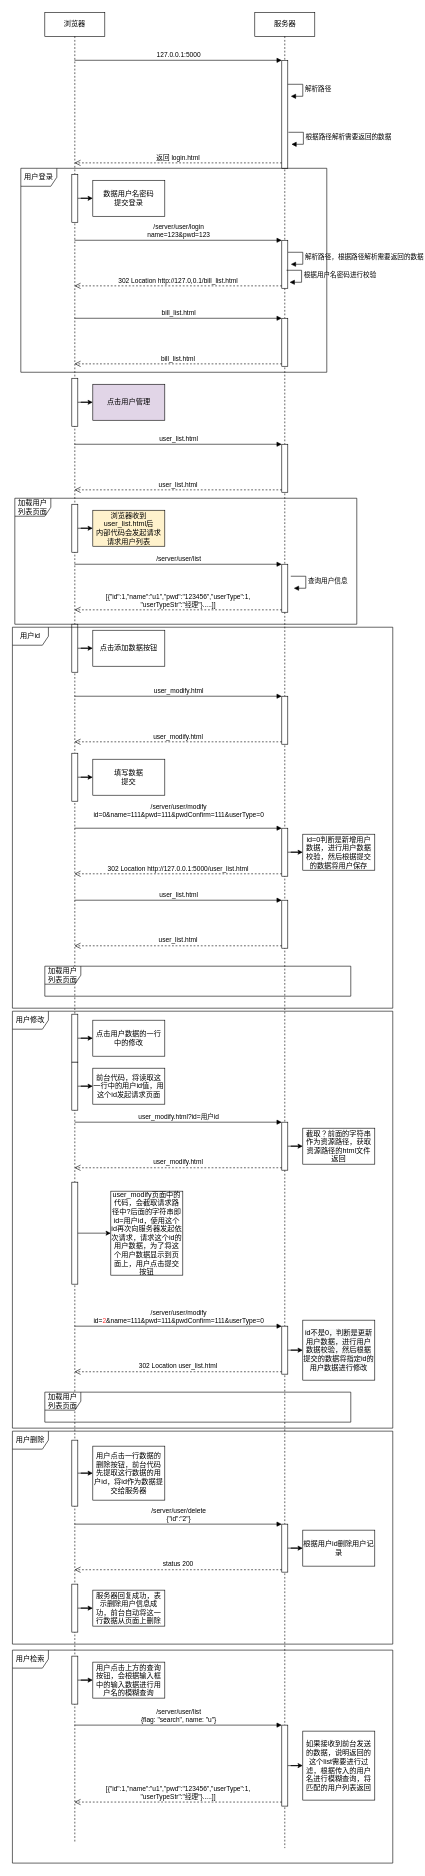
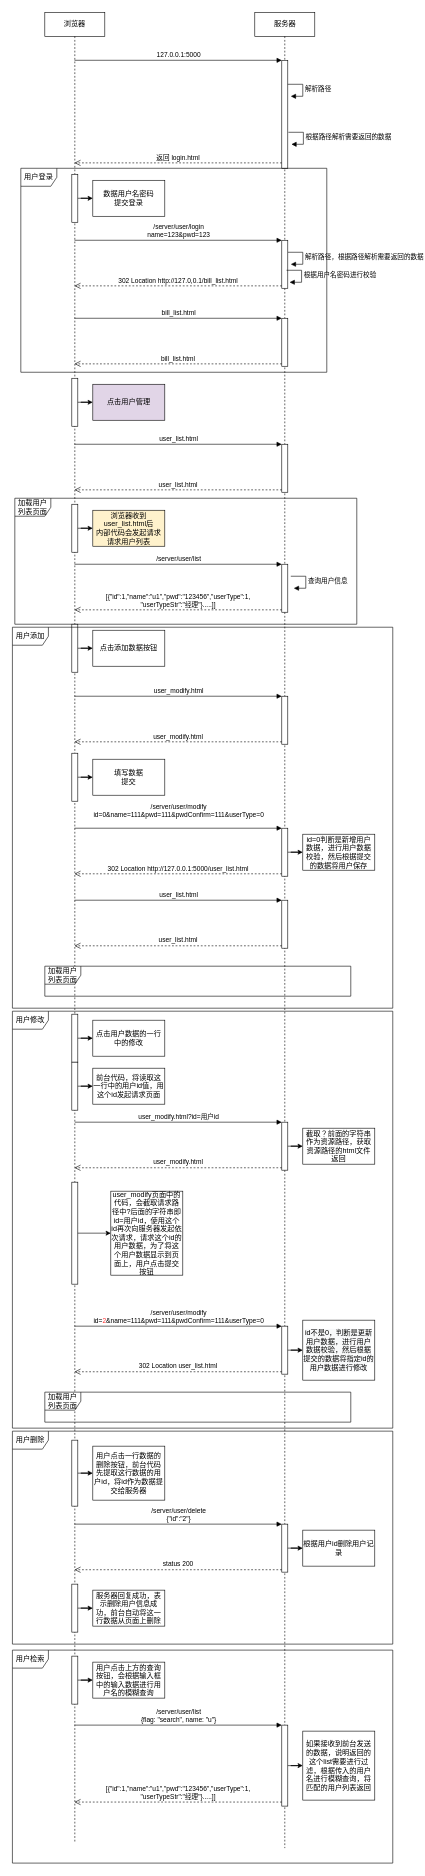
(30, 636) -> (30, 636)
